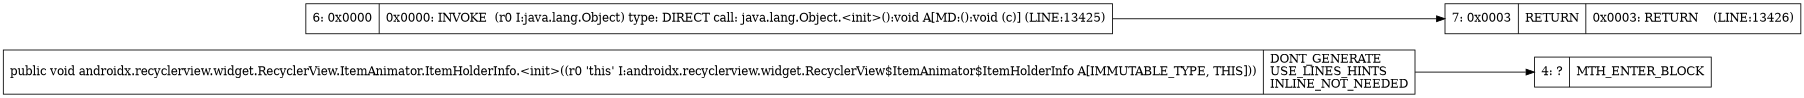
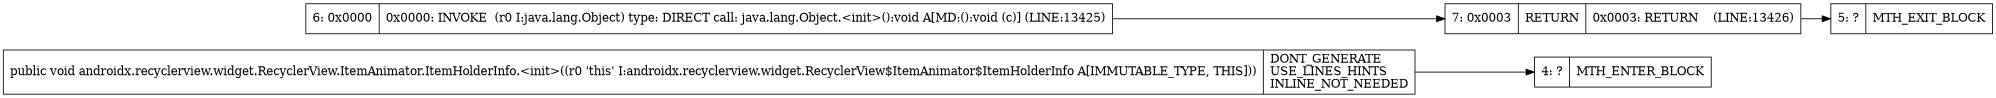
none -> (1912, 19)
